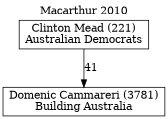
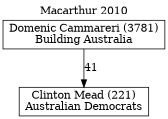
(84, 64) -> (84, 64)
